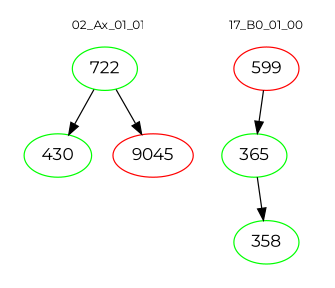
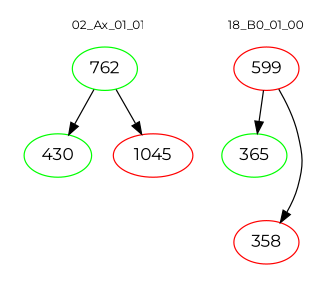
(266, 26) -> (266, 26)
(105, 69) -> (105, 69)
(153, 156) -> (153, 156)
(260, 193) -> (301, 150)
(266, 242) -> (266, 242)
